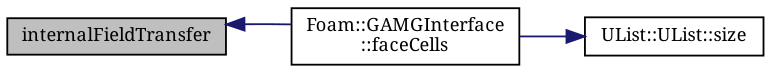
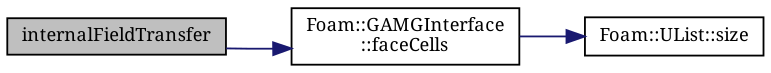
(268, 24) -> (250, 49)
(674, 36) -> (674, 36)
